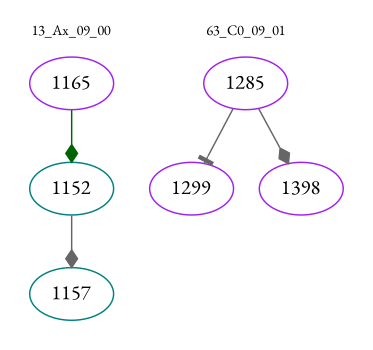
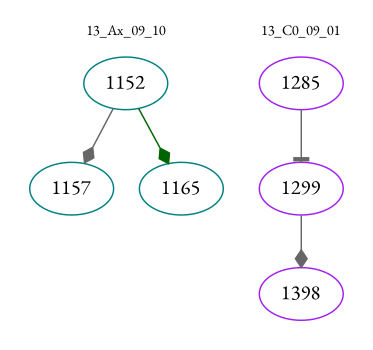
(72, 31) -> (127, 31)
(246, 31) -> (301, 31)
(72, 83) -> (181, 189)
(72, 127) -> (149, 128)
(269, 128) -> (301, 233)
